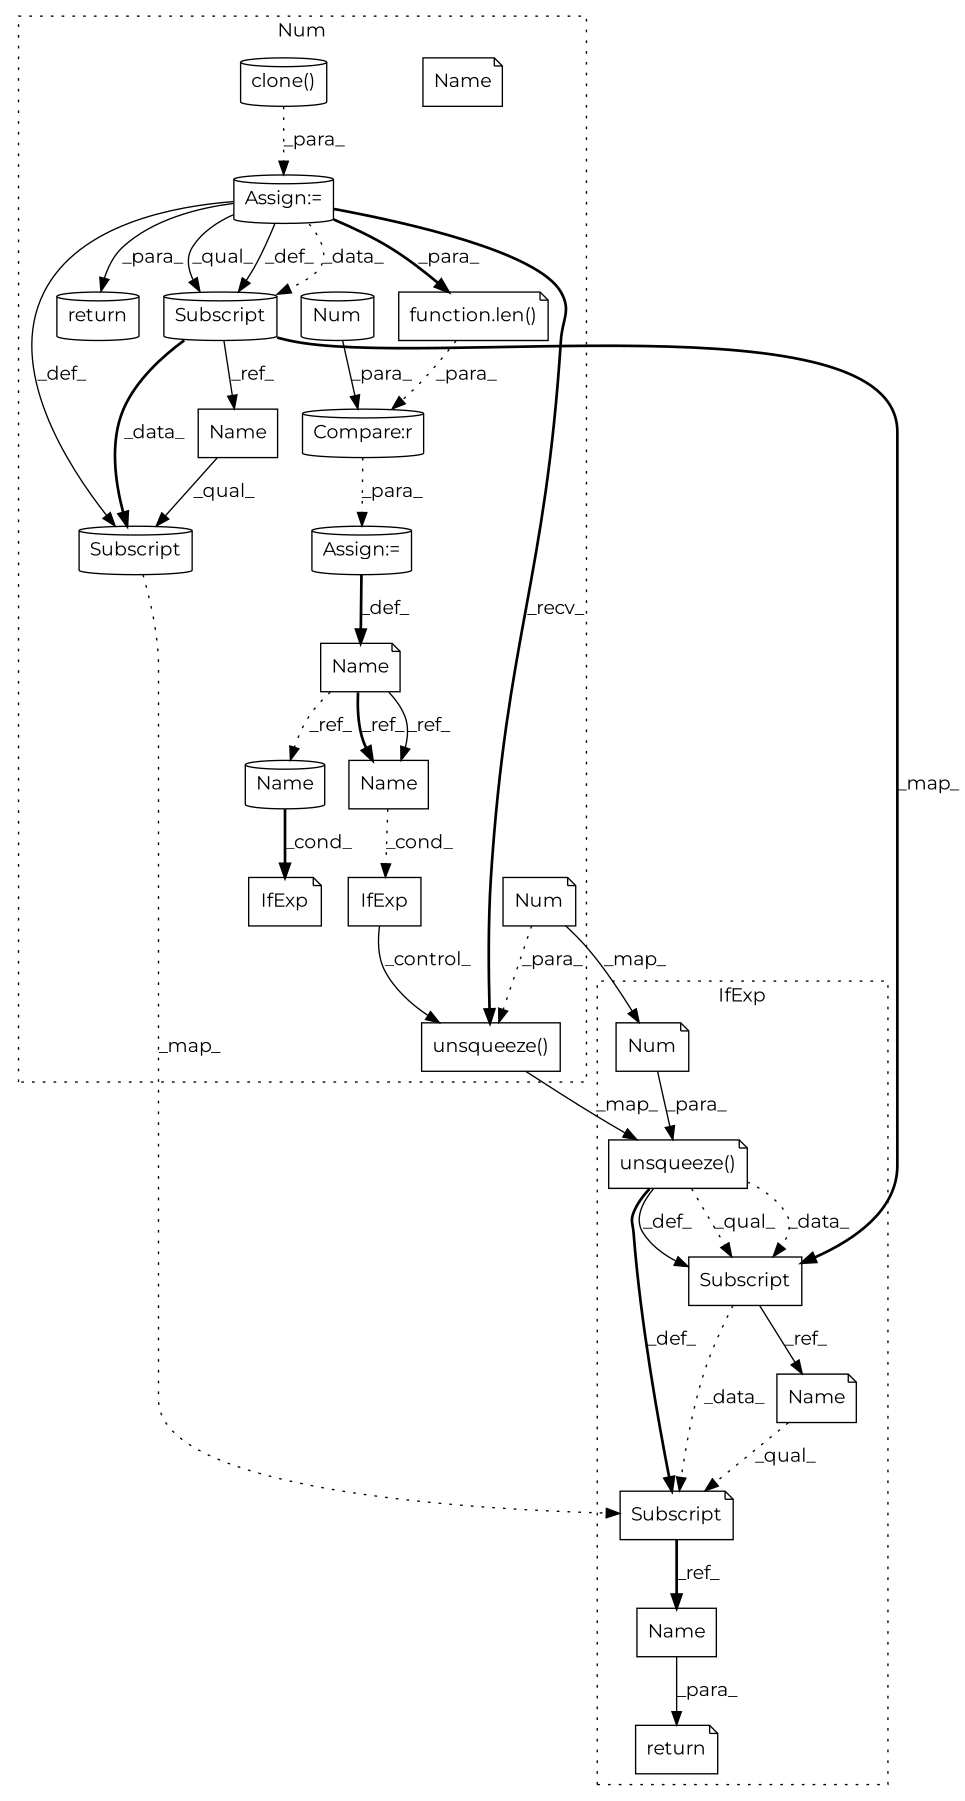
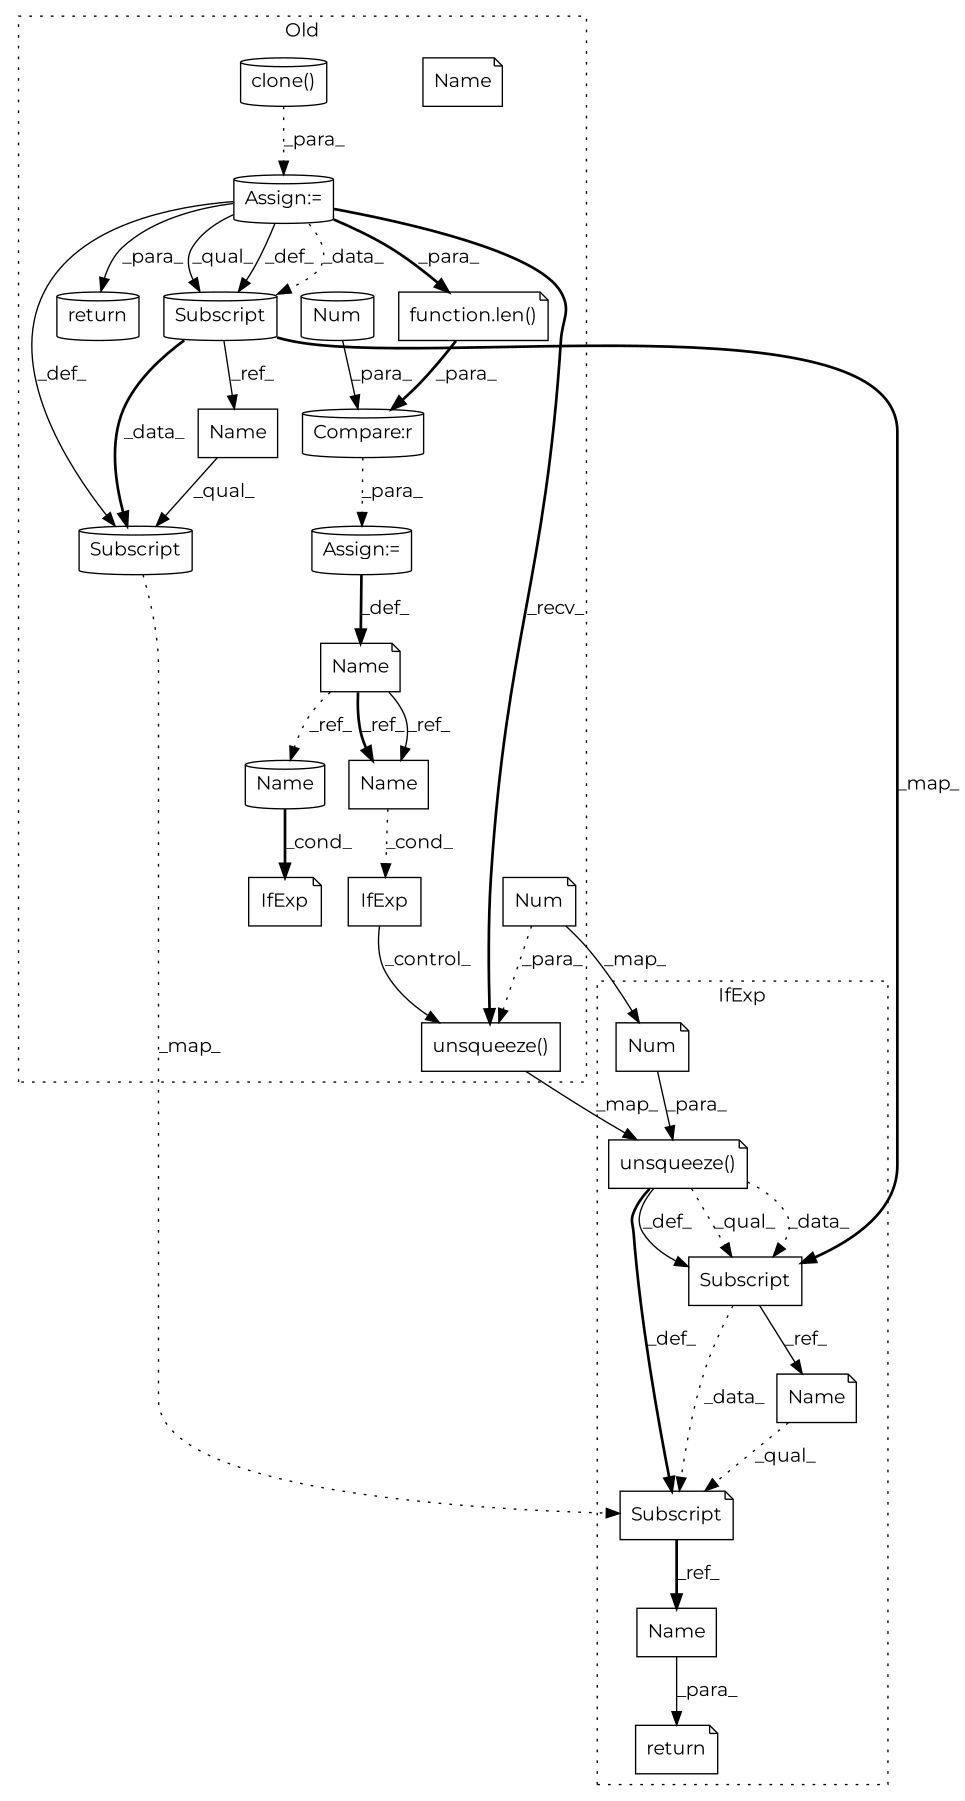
(303, 32) -> (303, 32)
(431, 372) -> (431, 372)
